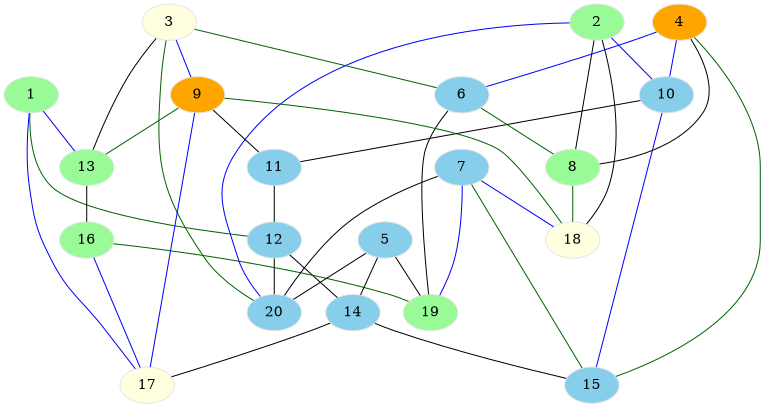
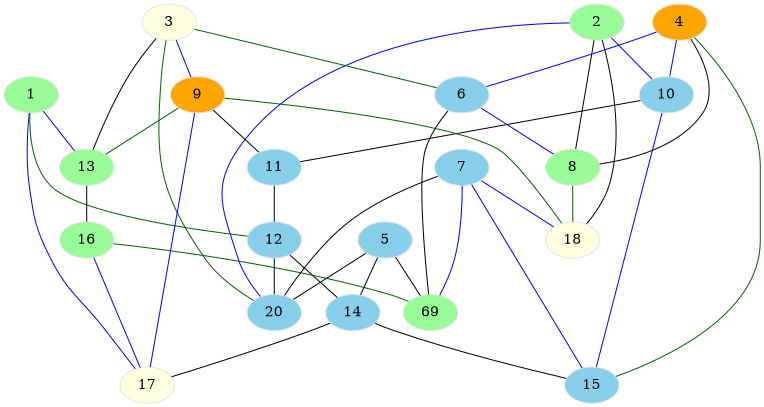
(517, 131) -> (517, 131)
(527, 276) -> (527, 276)
(431, 313) -> (431, 313)
